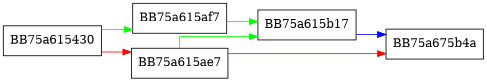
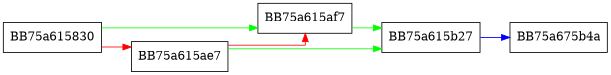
(307, 25) -> (431, 37)
(52, 41) -> (52, 37)
(303, 54) -> (269, 45)
